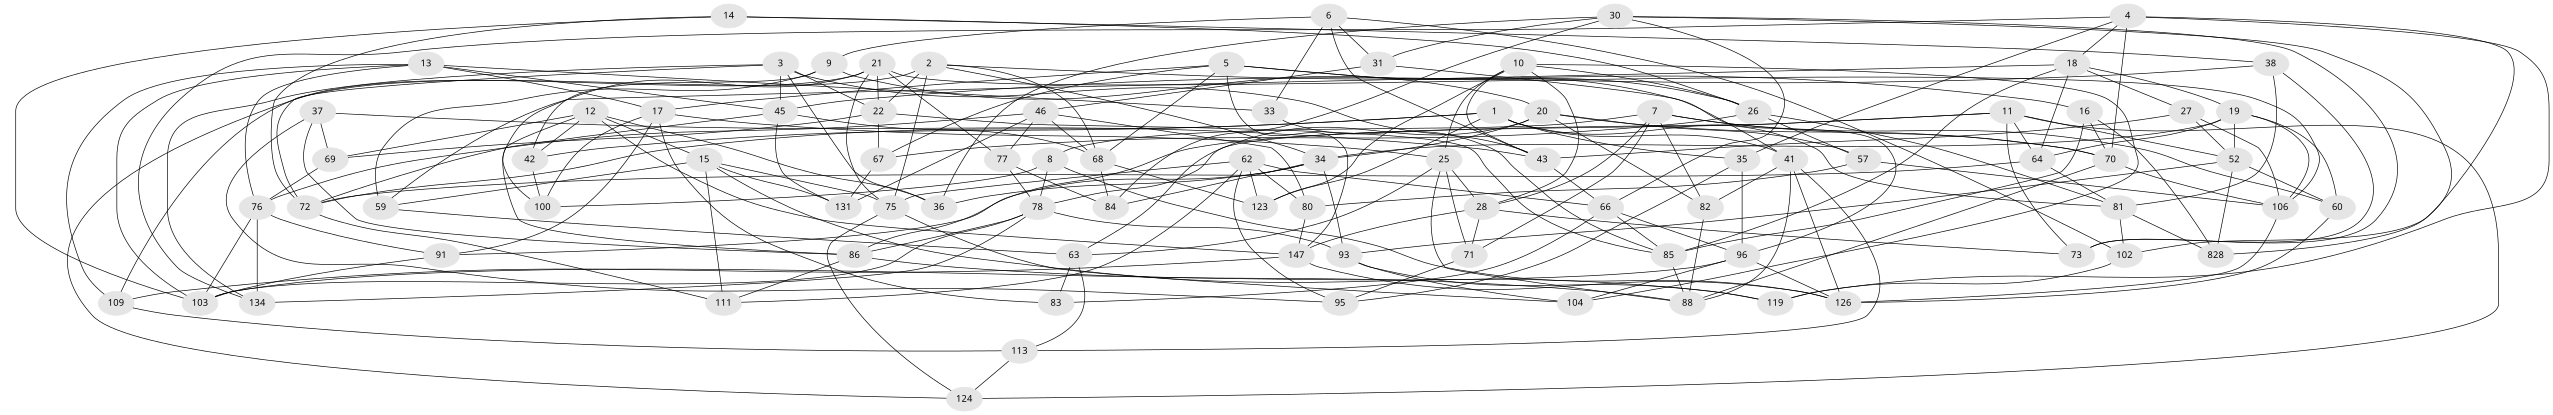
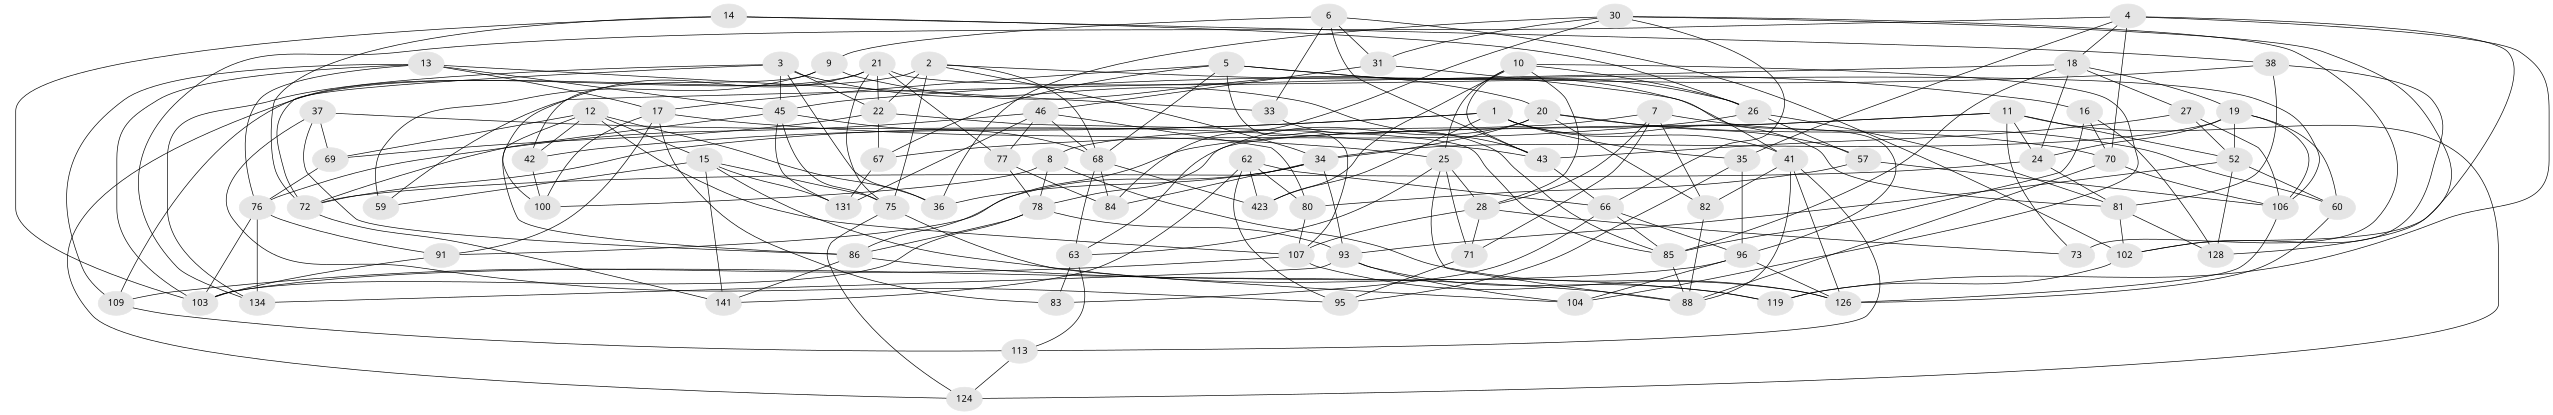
(1883, 133) -> none
(2037, 160) -> (2037, 160)
(1059, 179) -> (819, 180)
(1260, 208) -> (1260, 208)
(2352, 226) -> (2409, 216)
(727, 234) -> (1084, 207)
(1296, 255) -> (1296, 255)
(2216, 255) -> (2216, 255)
(581, 292) -> (856, 285)
(724, 303) -> (724, 303)
